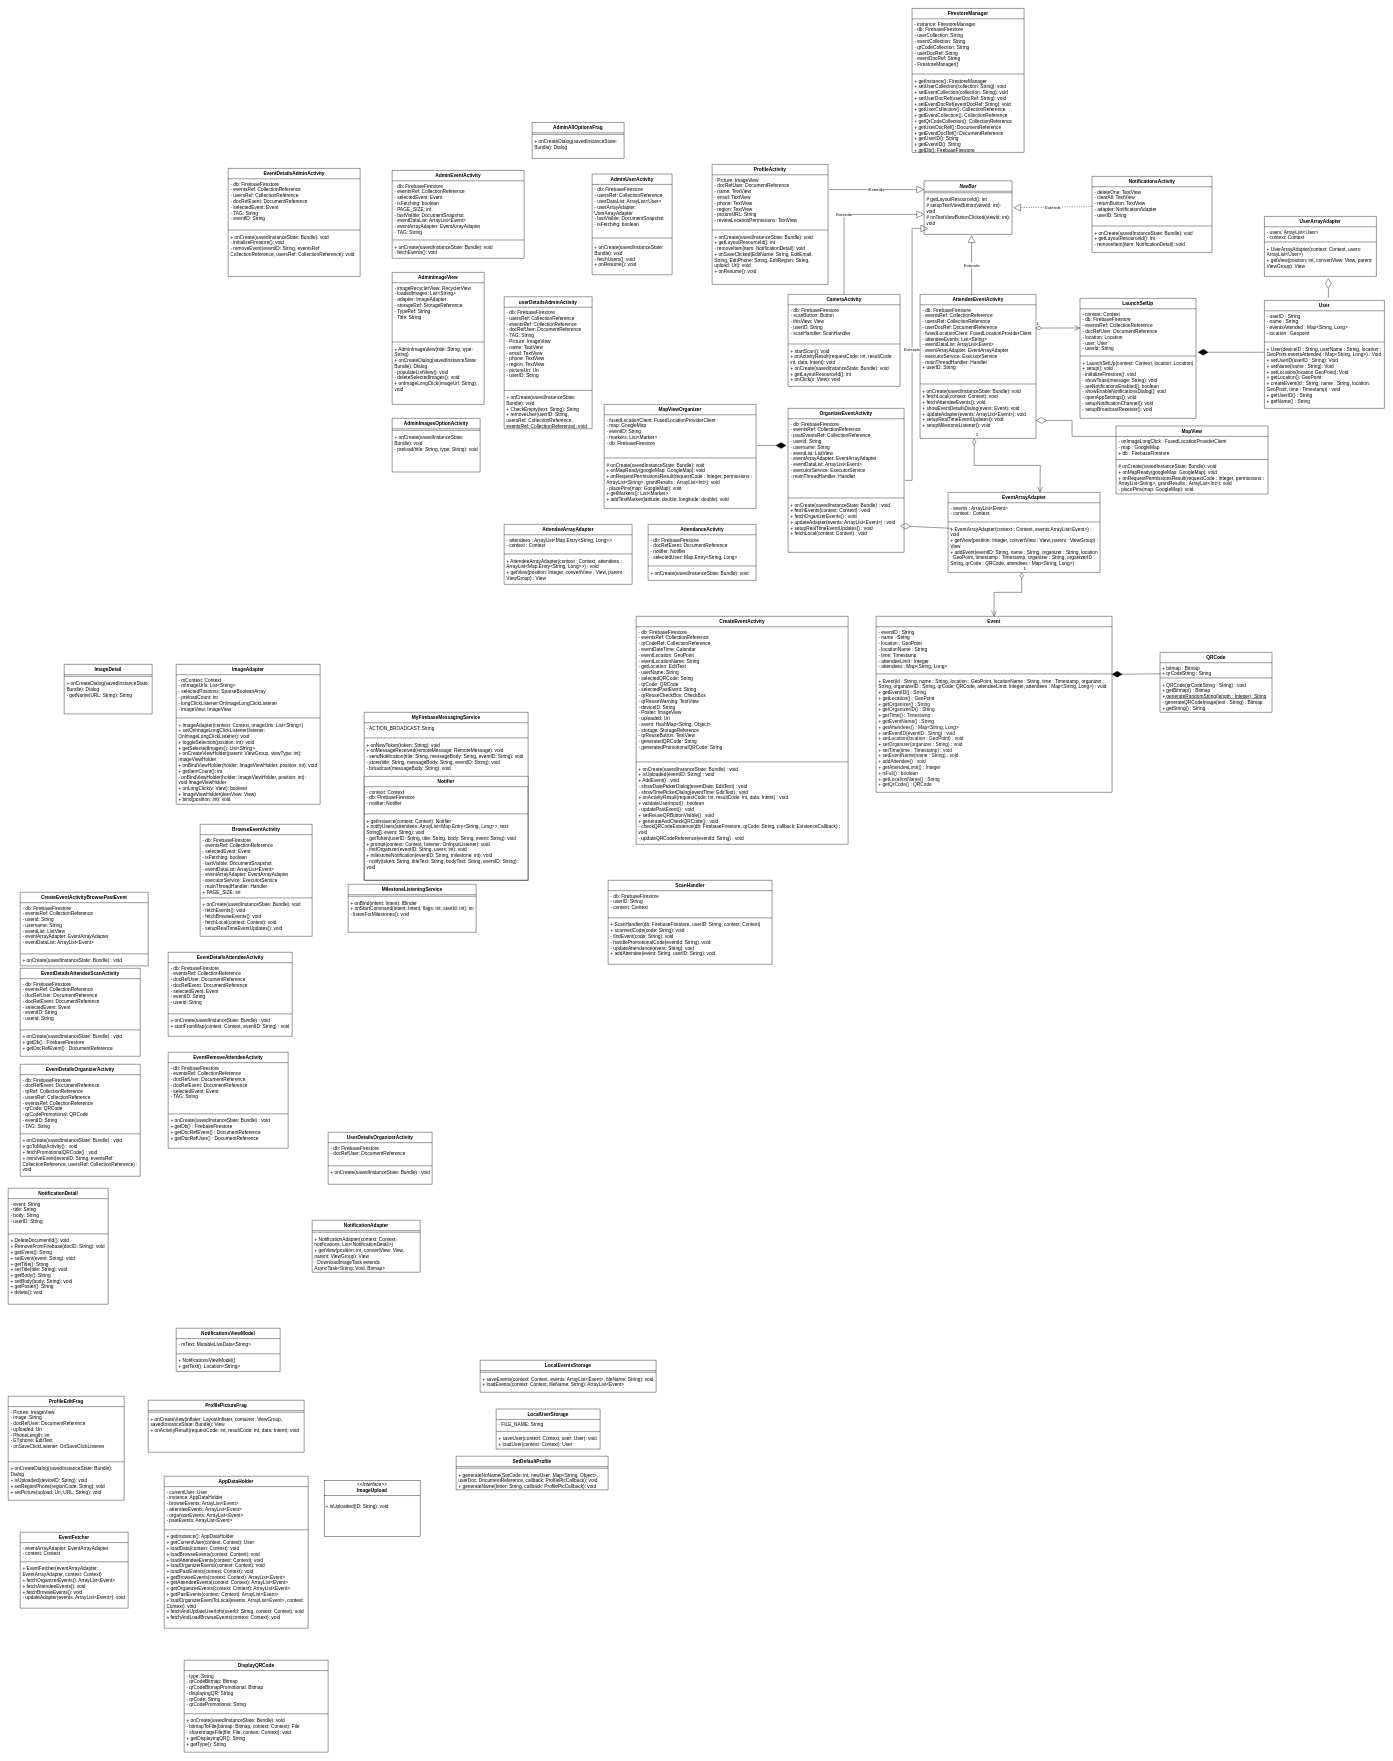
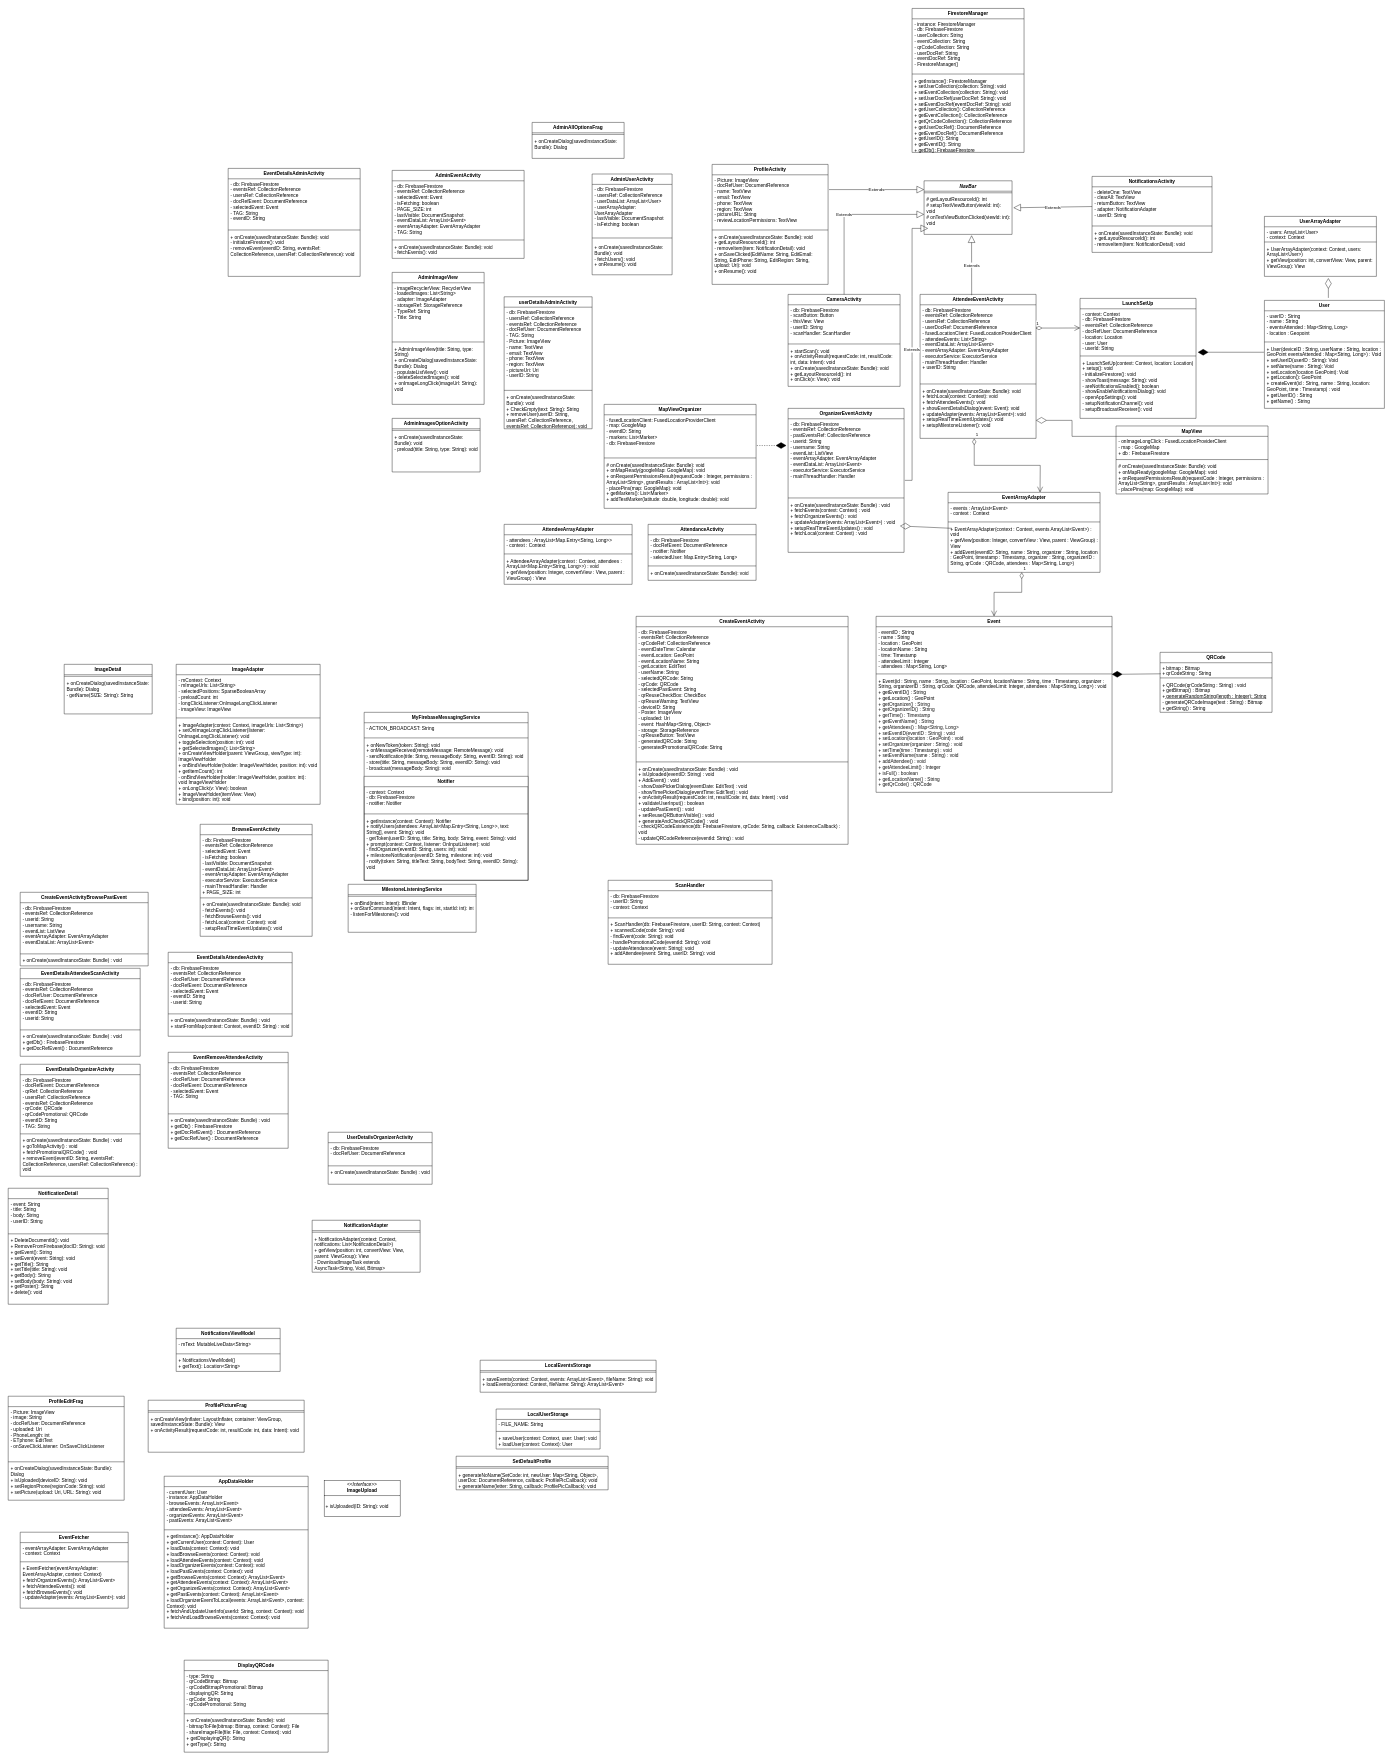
(1075, 207) -> (1075, 207)
(767, 445) -> (767, 445)
(109, 689) -> (109, 689)
(372, 1508) -> (362, 1498)
